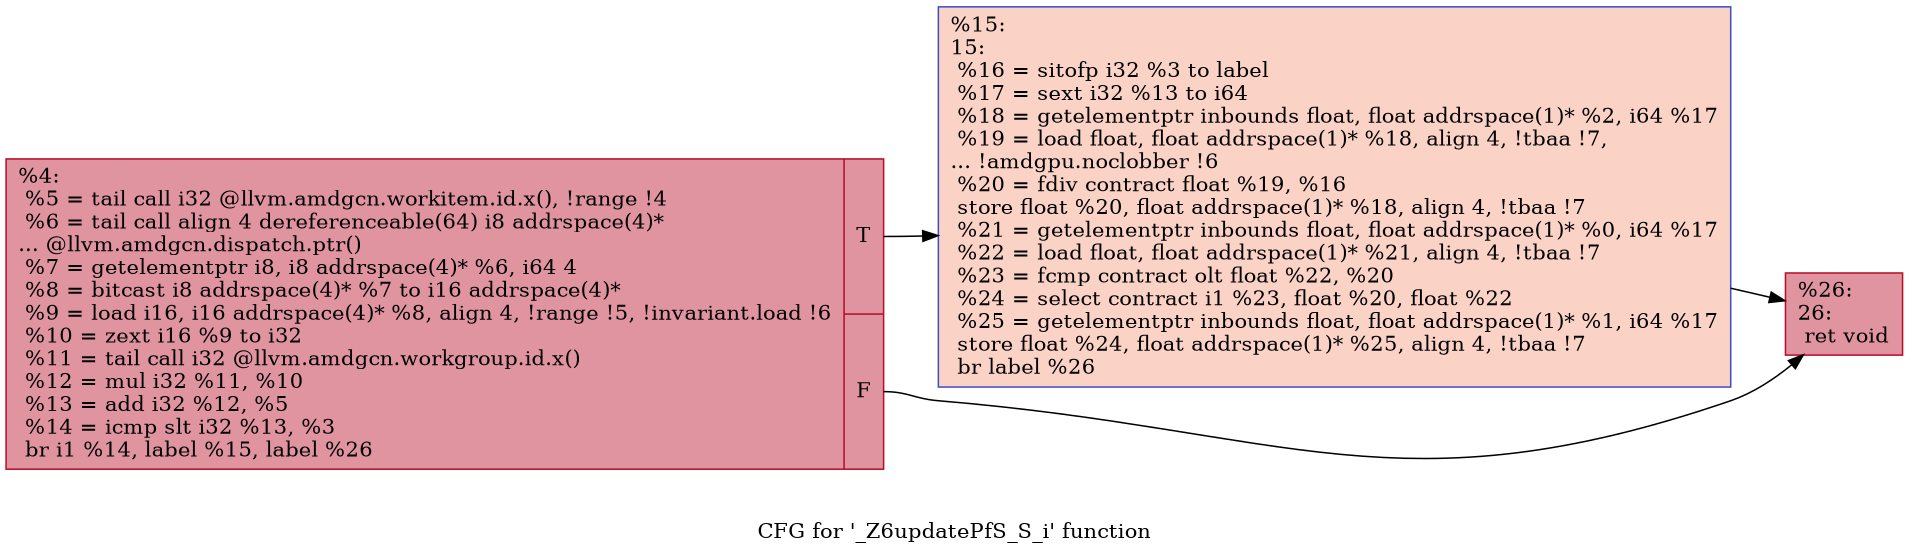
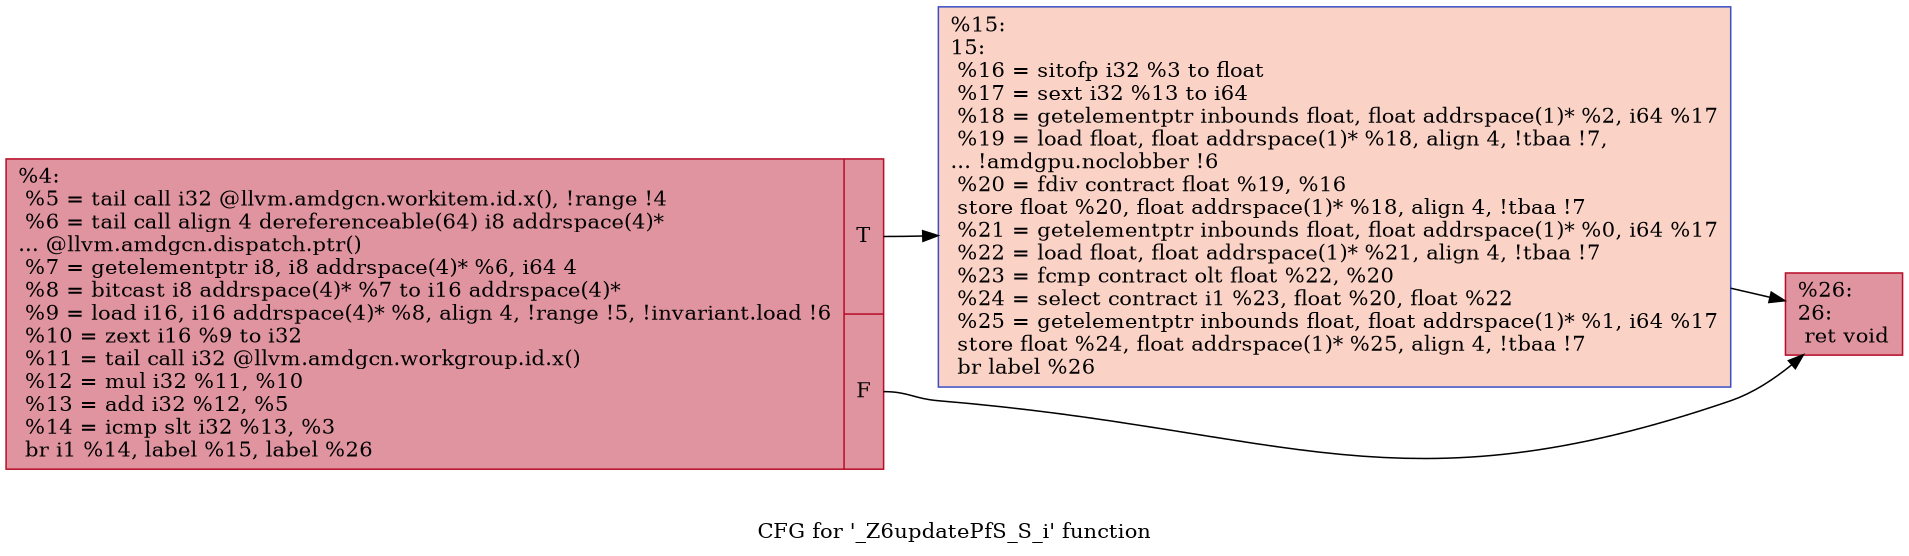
(1110, 71) -> (1108, 71)
